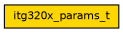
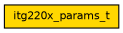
(62, 16) -> (62, 16)
